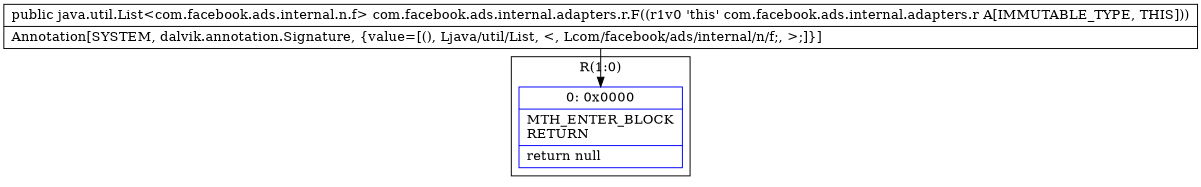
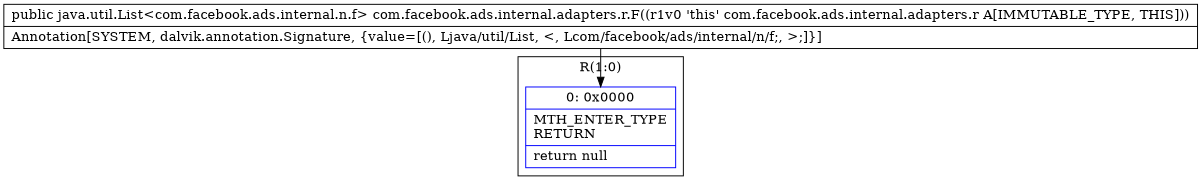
(601, 120) -> (601, 120)
